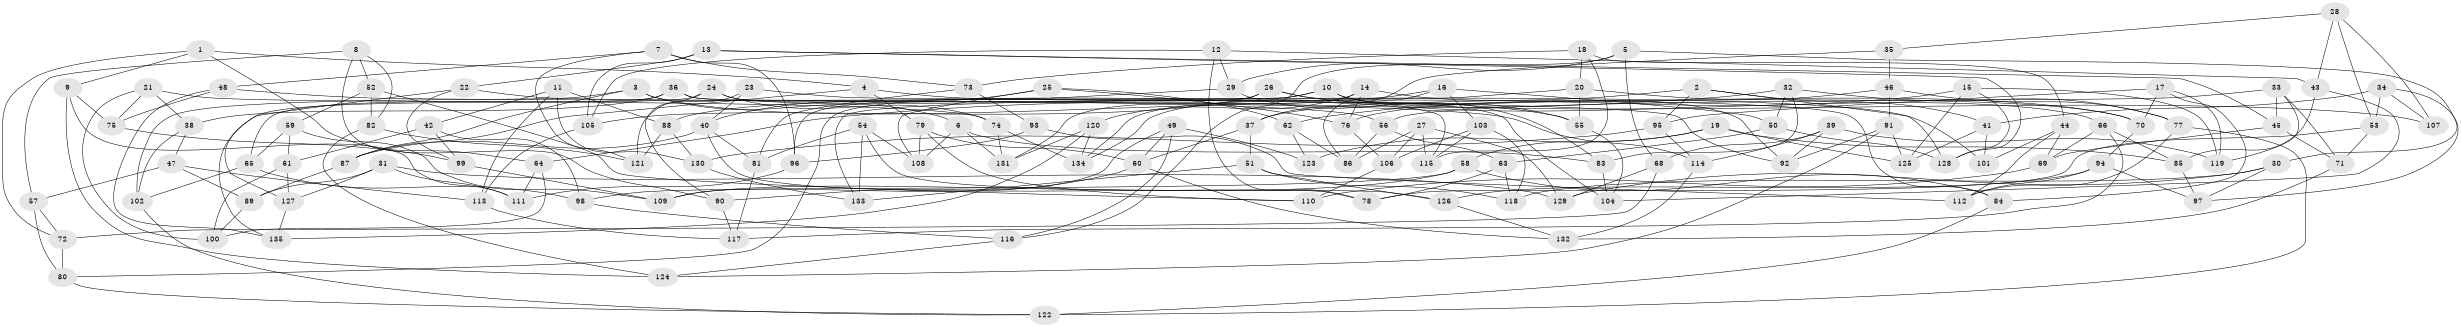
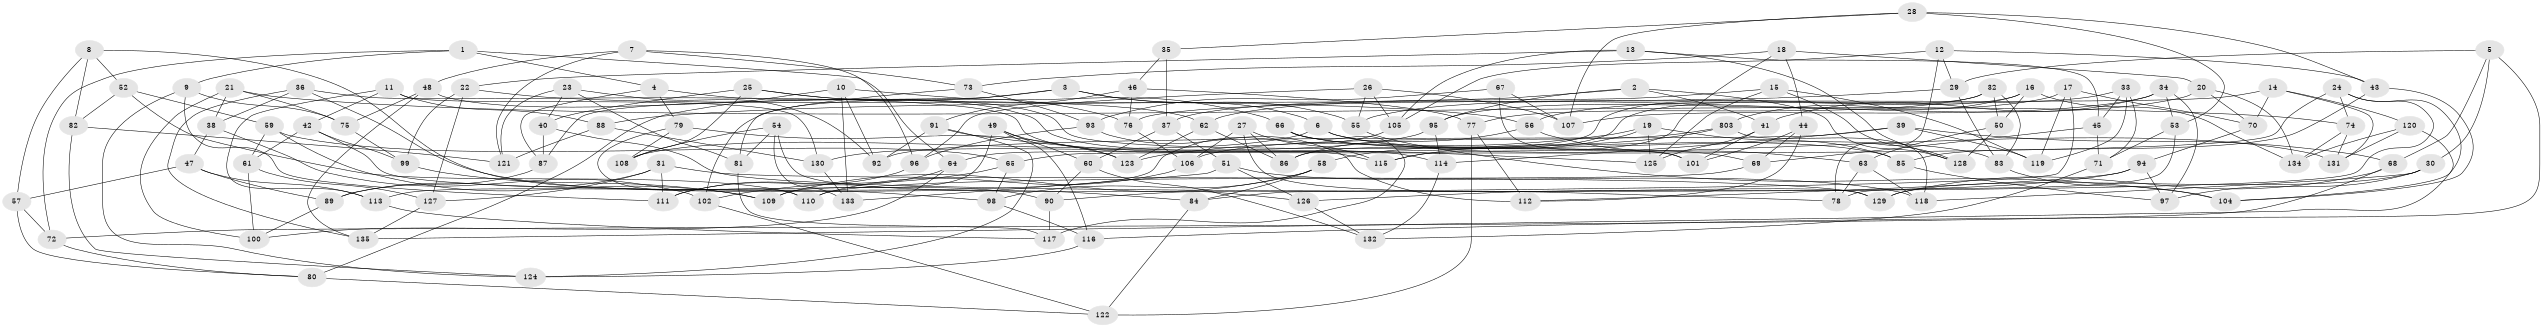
none -> (1501, 88)
(1481, 126) -> (1727, 126)
(731, 145) -> (647, 129)
(1023, 148) -> (895, 137)
